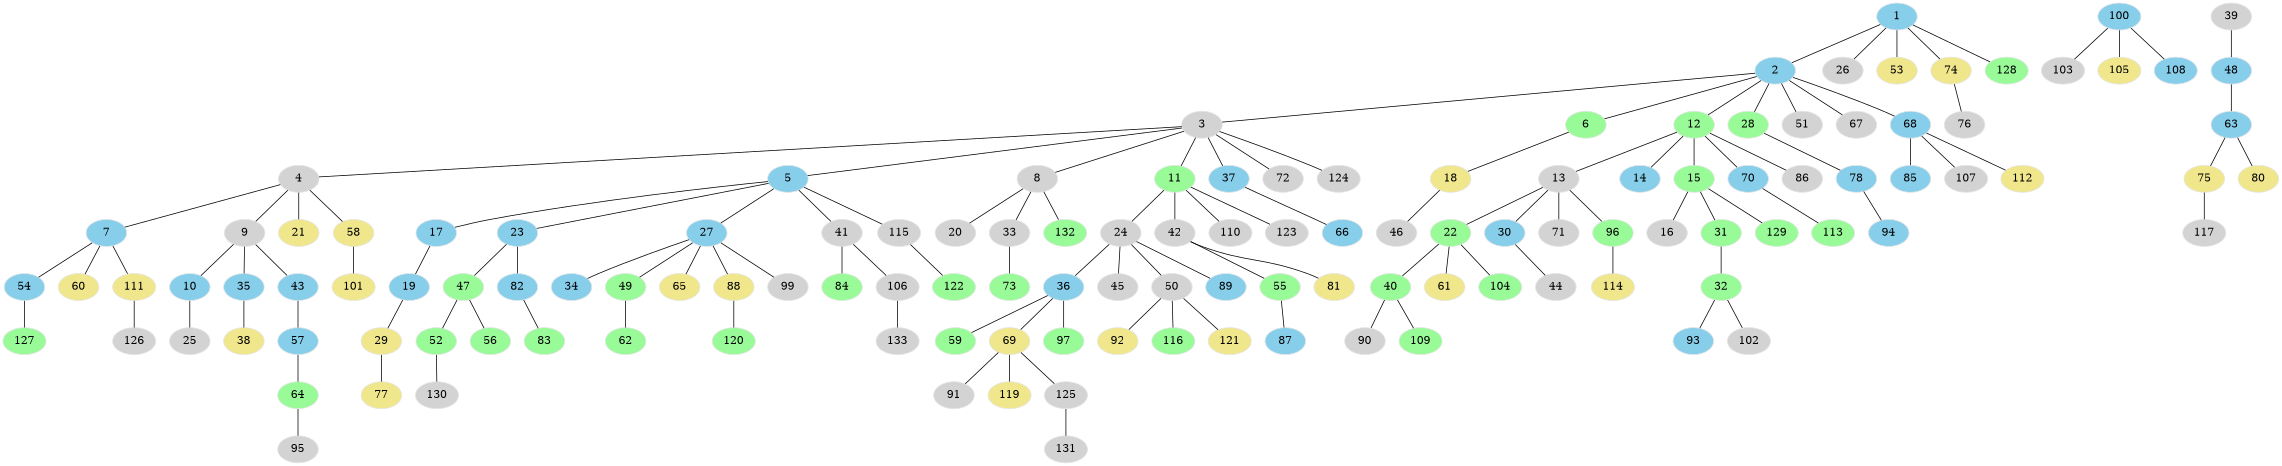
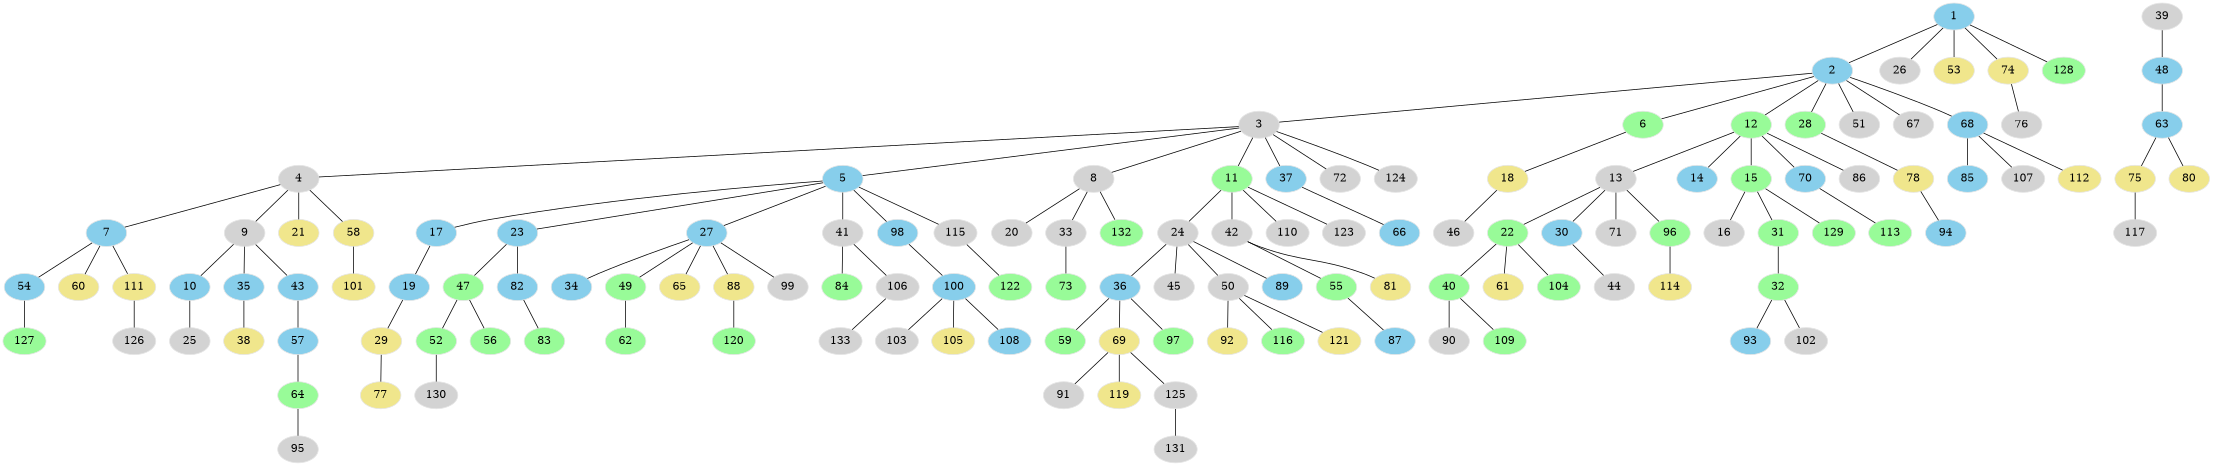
(1856, 179) -> (1913, 179)
none -> (898, 233)
